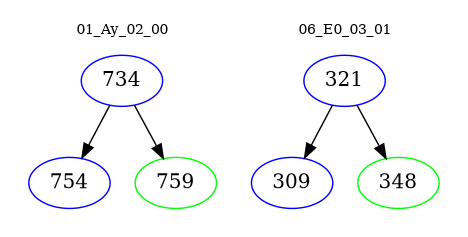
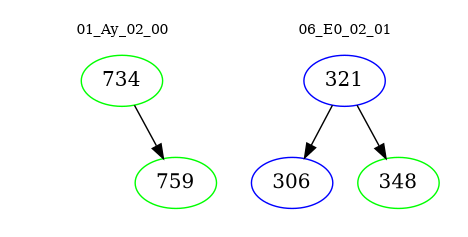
(345, 30) -> (345, 30)
(122, 81) -> (122, 81)
(69, 183) -> none
(292, 183) -> (292, 183)
